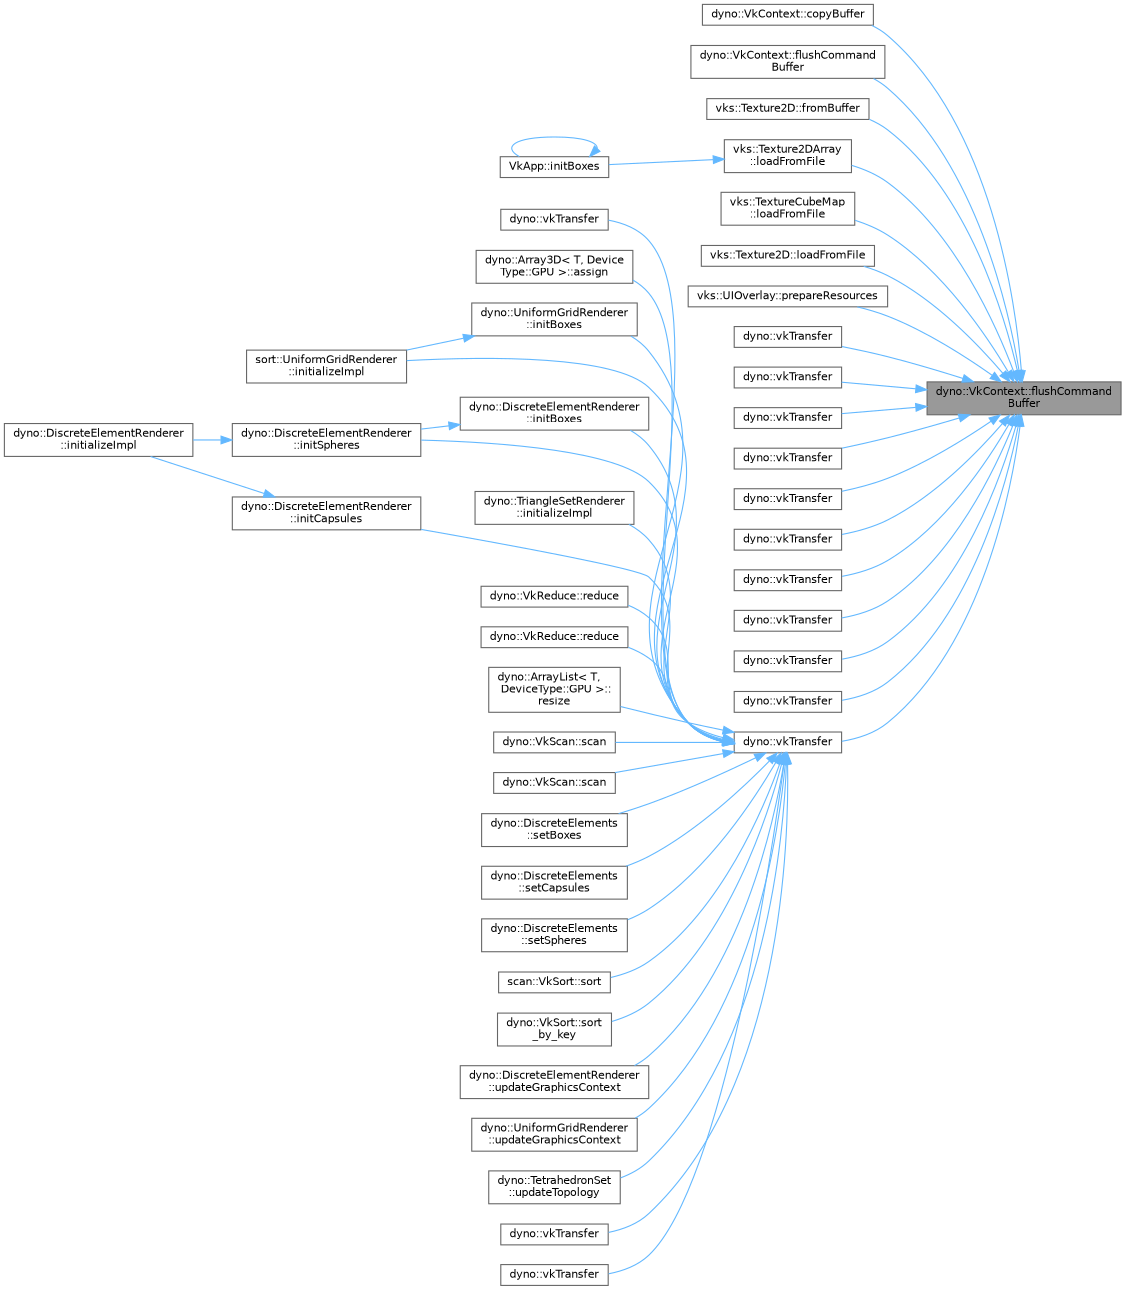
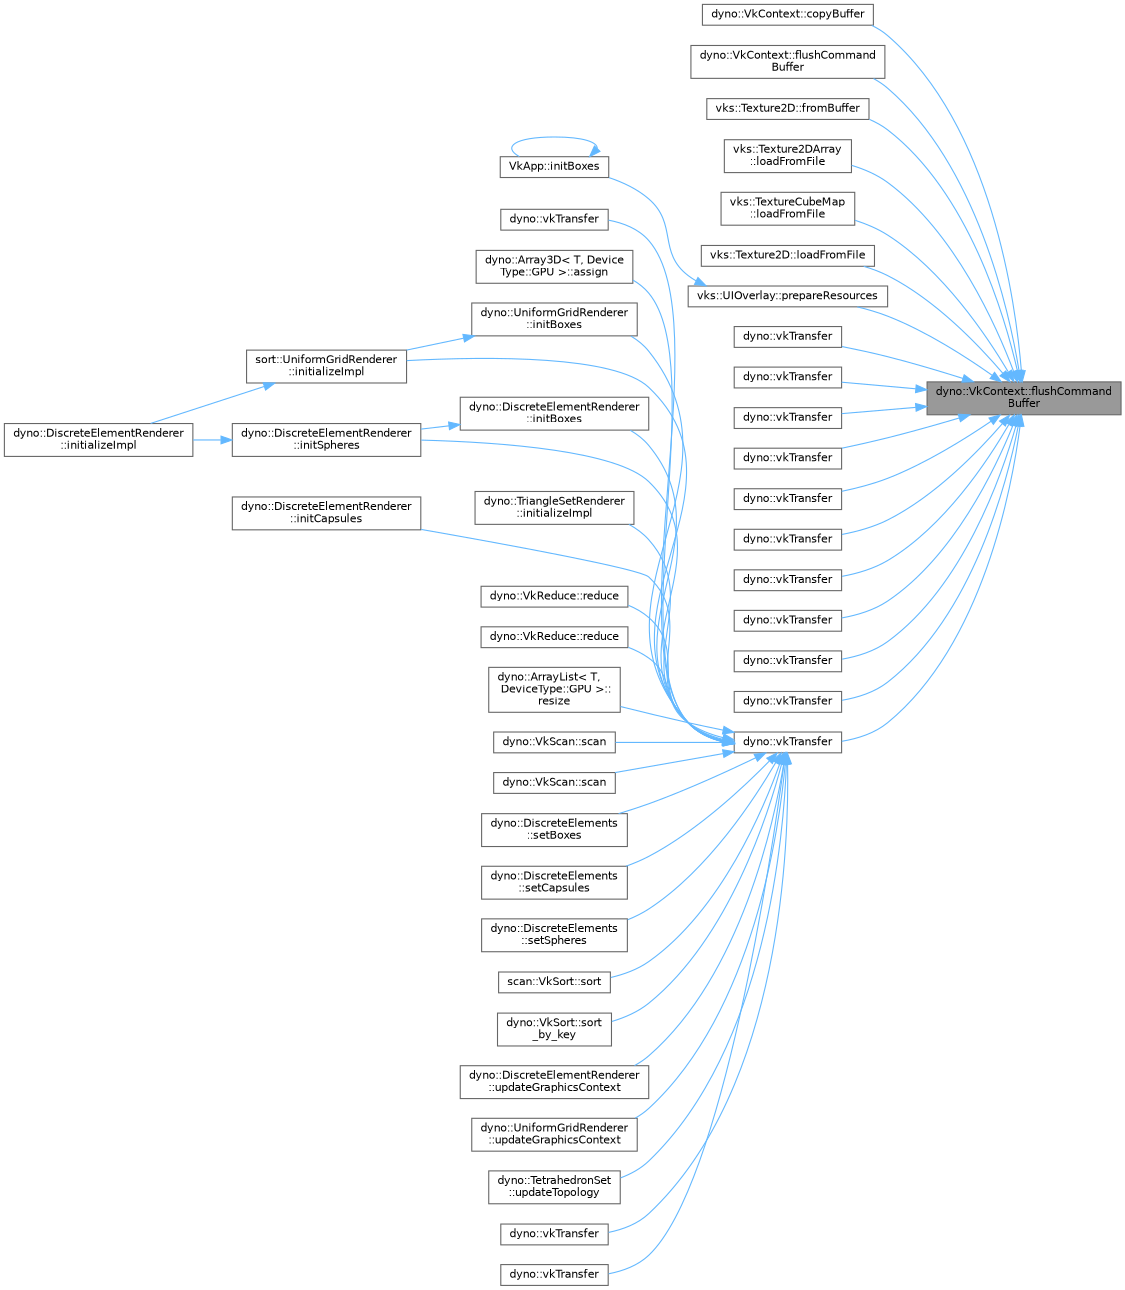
(661, 162) -> (664, 220)
(207, 475) -> (207, 405)
